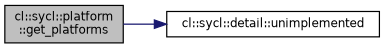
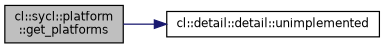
(273, 24) -> (273, 24)
